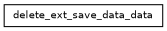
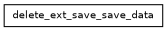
(83, 16) -> (83, 16)
